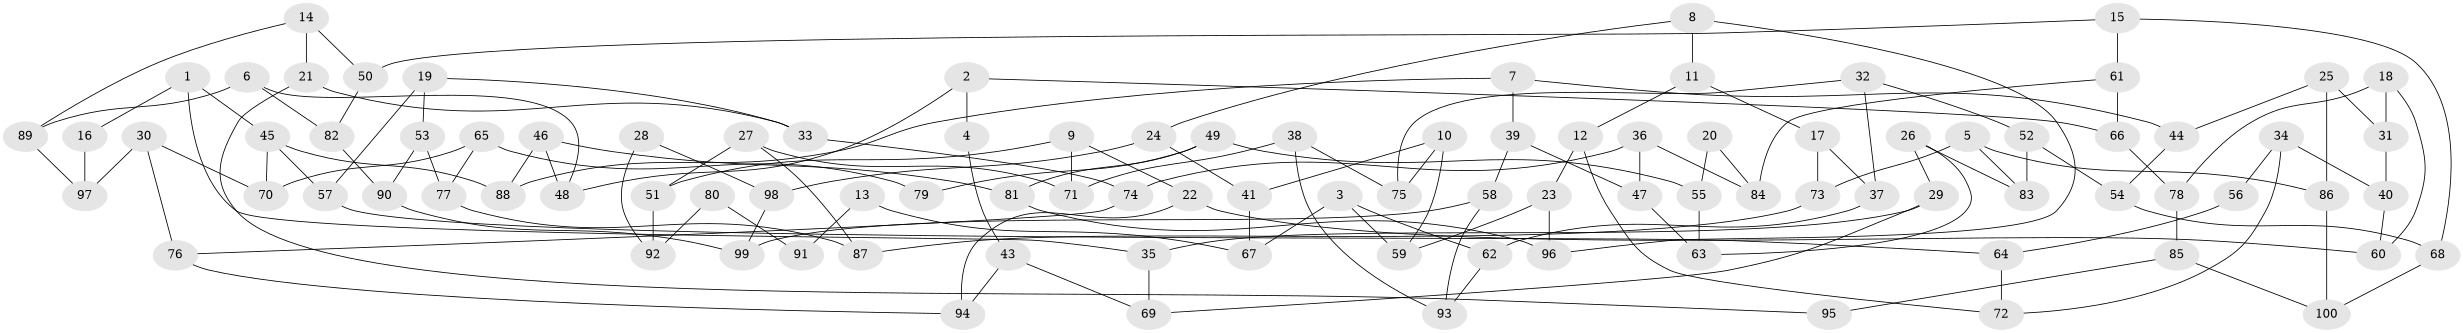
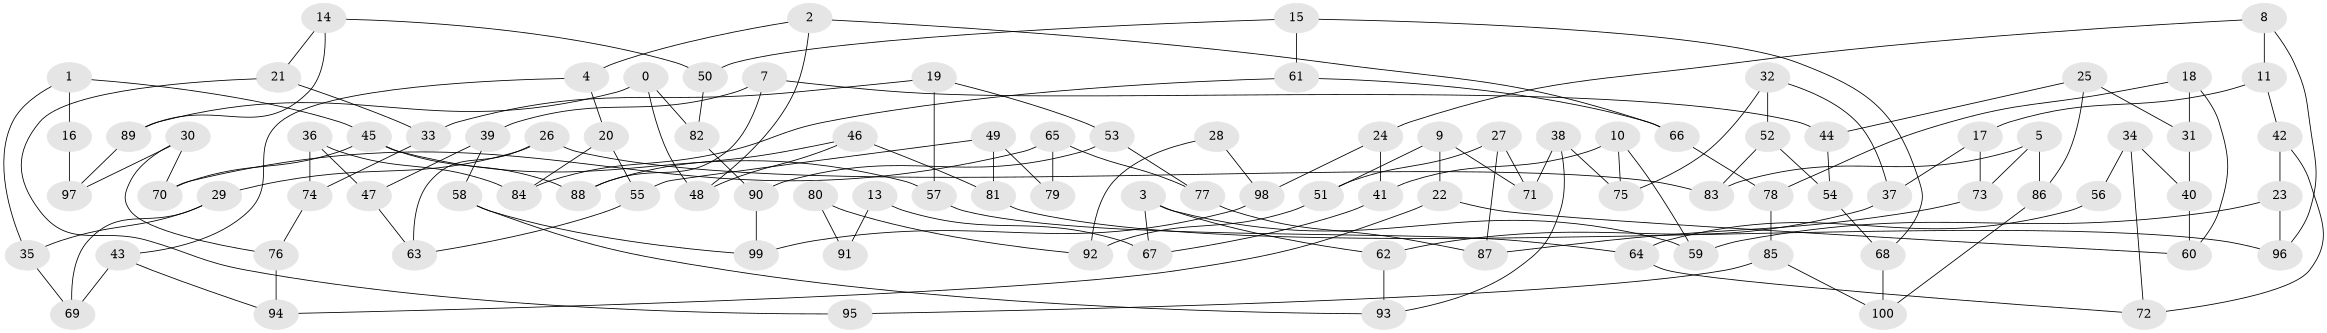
(247, 77) -> (646, 77)
none -> (599, 113)
(1581, 137) -> (2280, 137)
